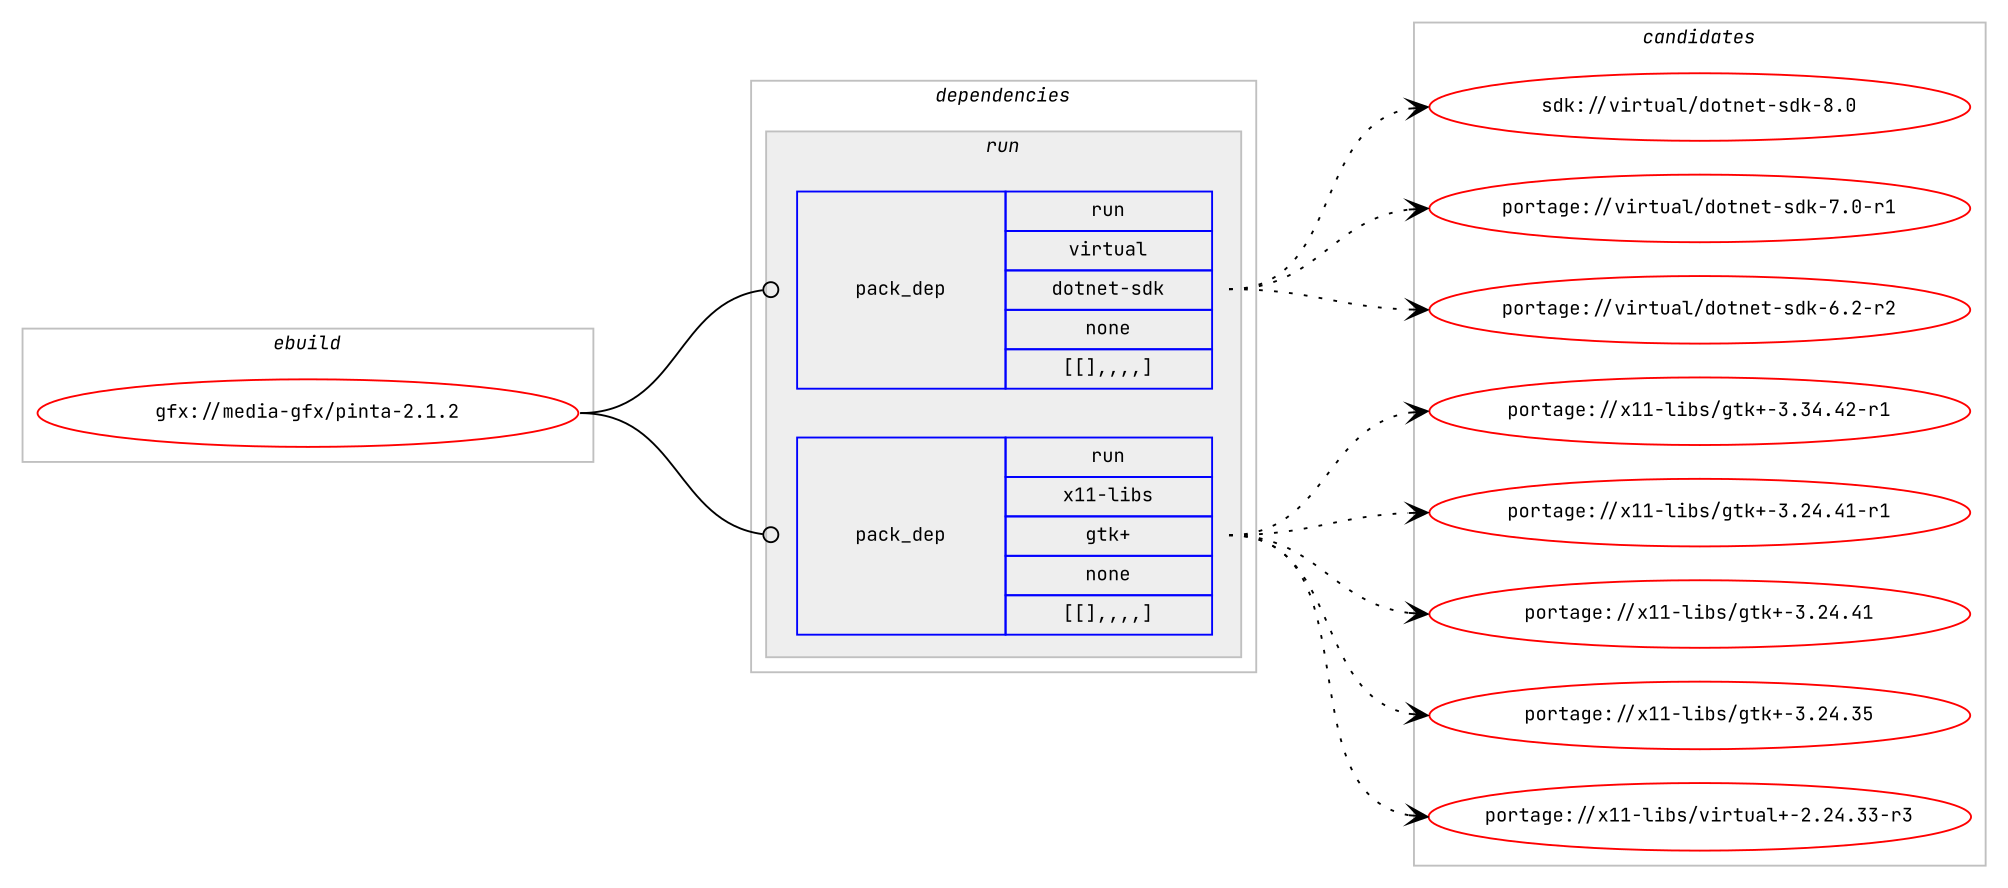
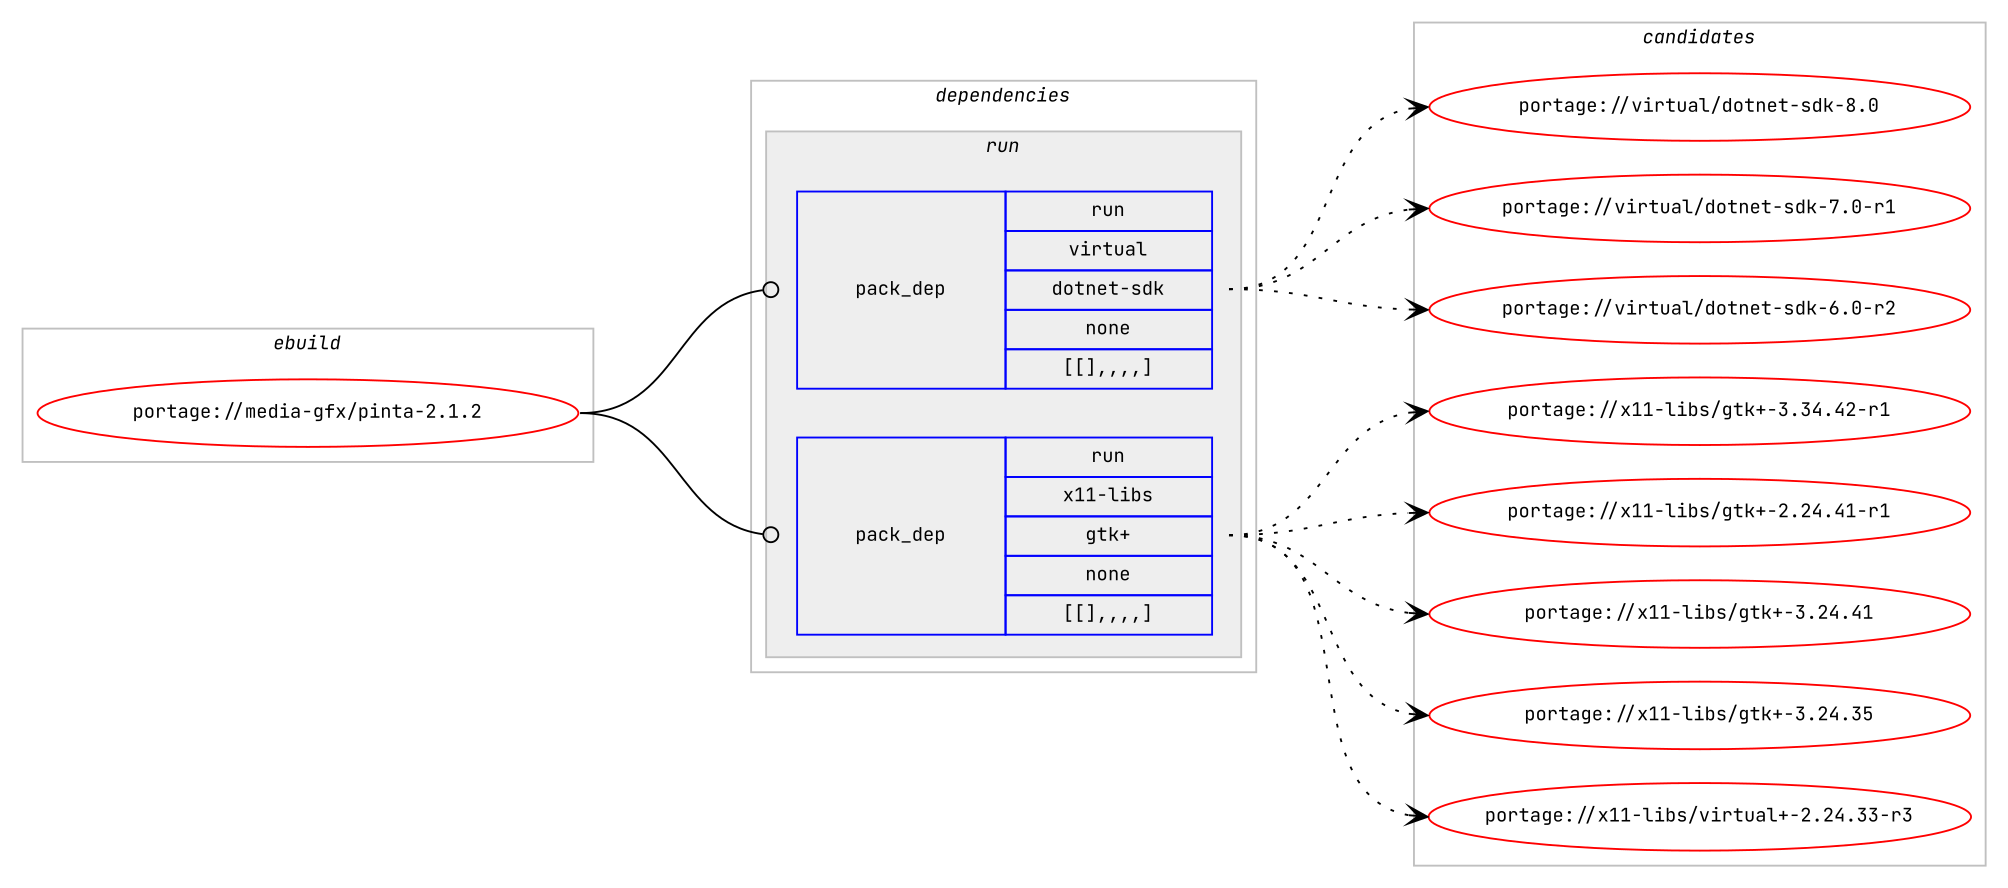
(1700, 107) -> (1700, 107)
(1700, 310) -> (1700, 310)
(308, 413) -> (308, 413)
(1700, 513) -> (1700, 513)
